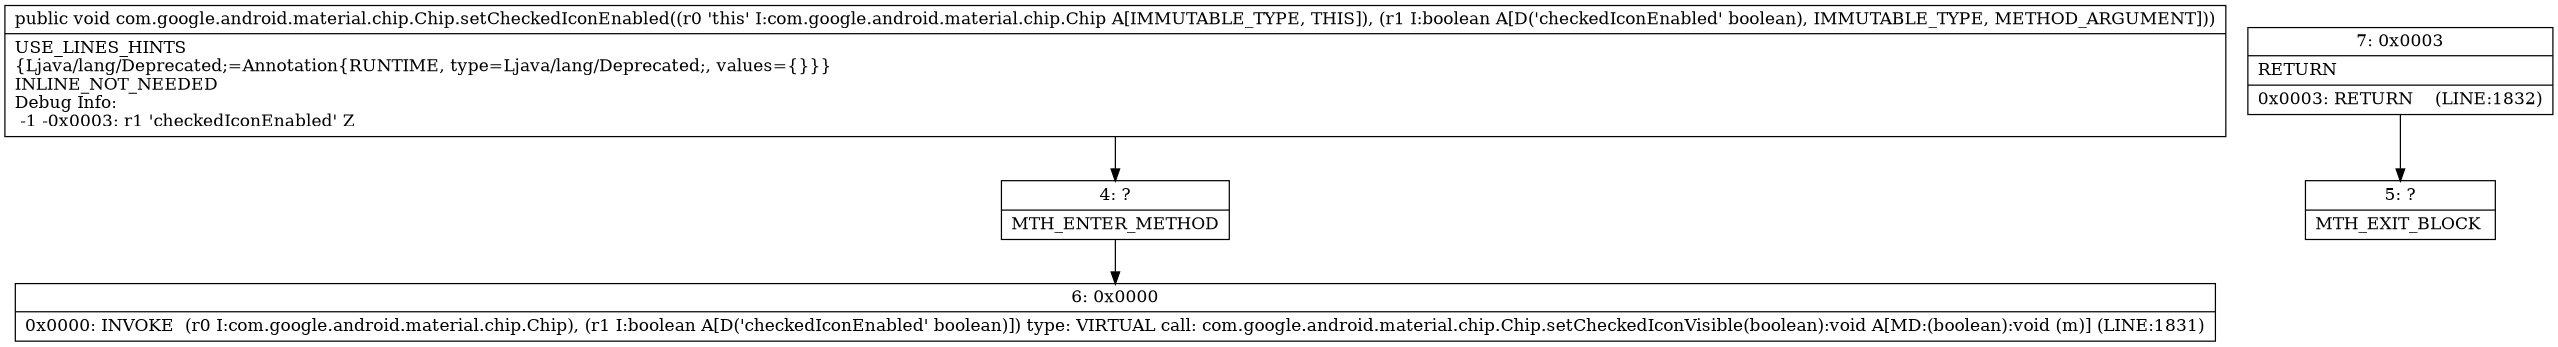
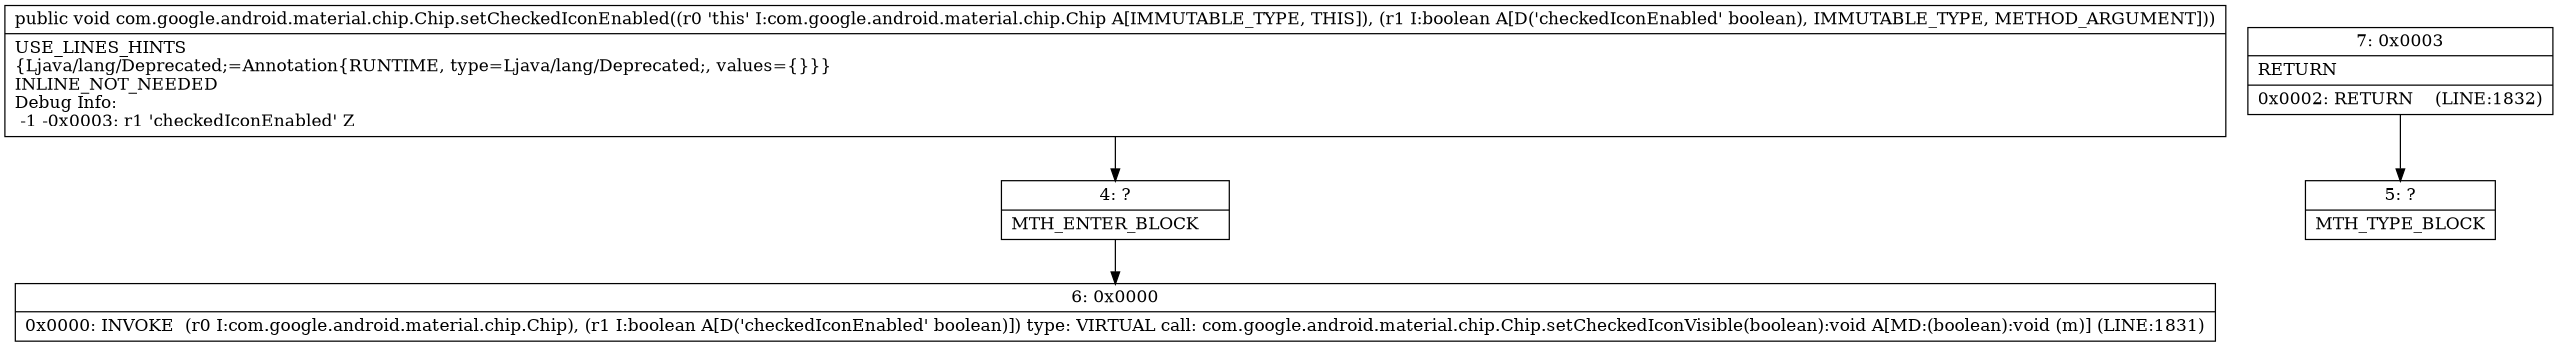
(2400, 99) -> (2400, 99)
(1115, 224) -> (1106, 224)
(2399, 224) -> (2400, 224)
